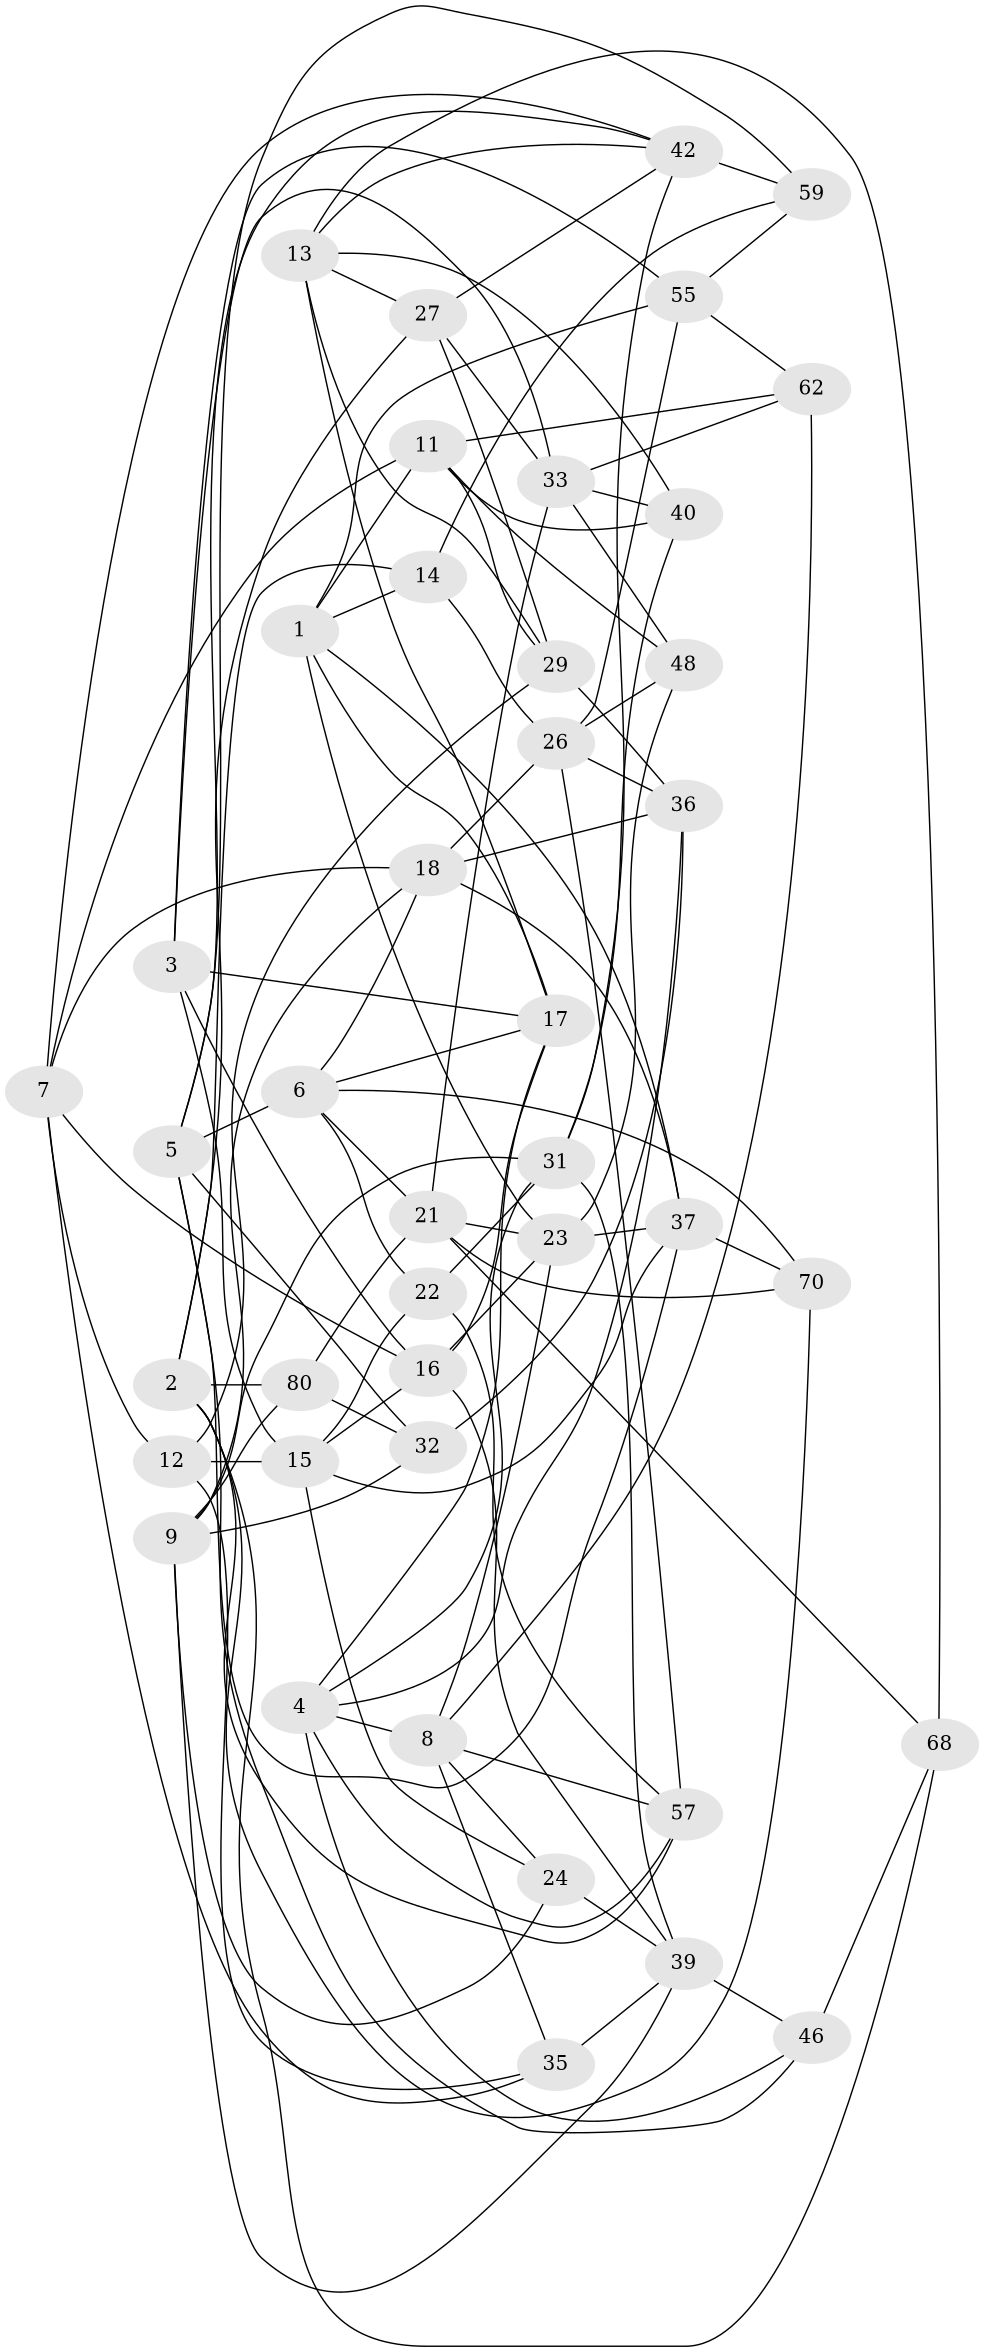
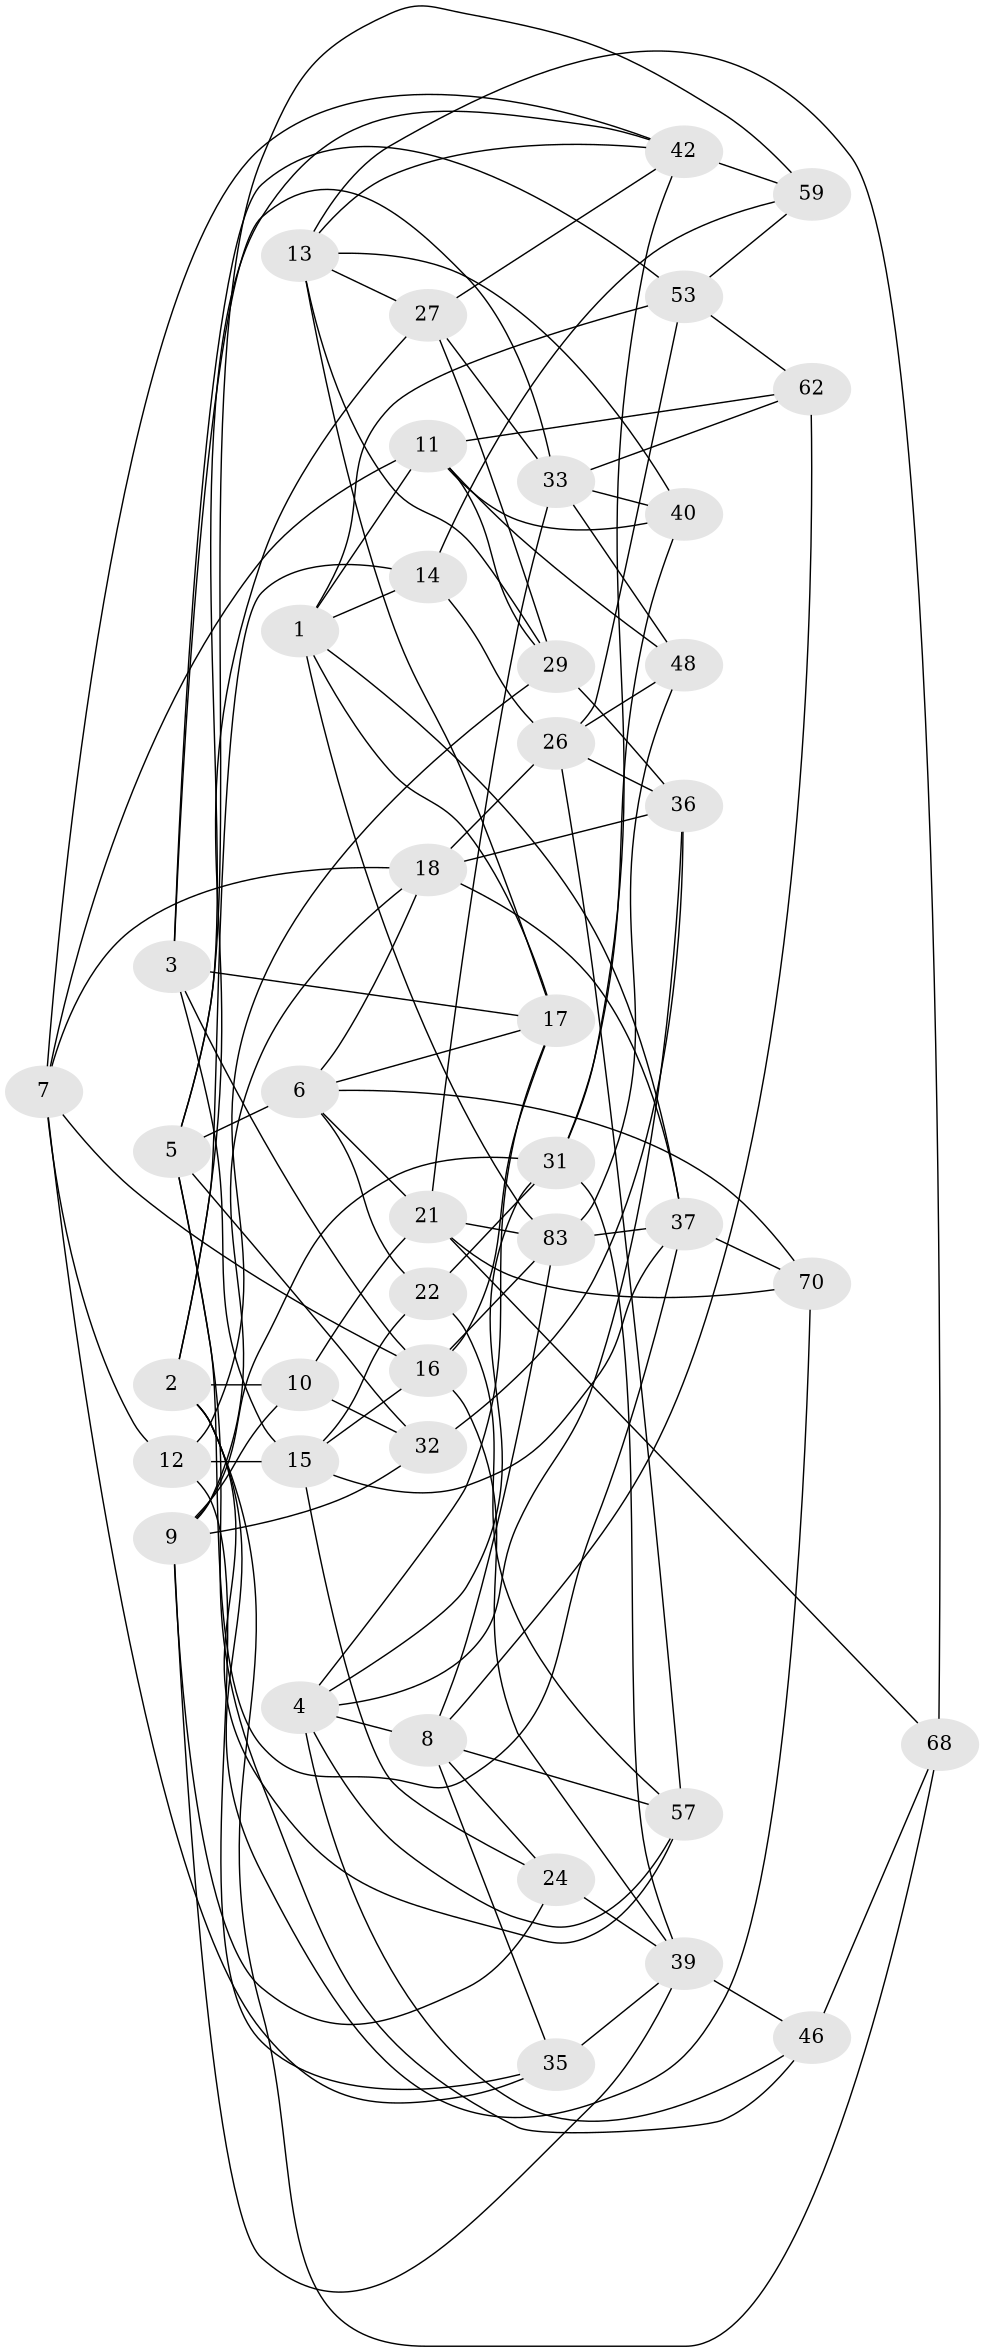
(684, 297) -> (684, 297)
(556, 1240) -> (556, 1240)
(300, 1385) -> (300, 1385)
